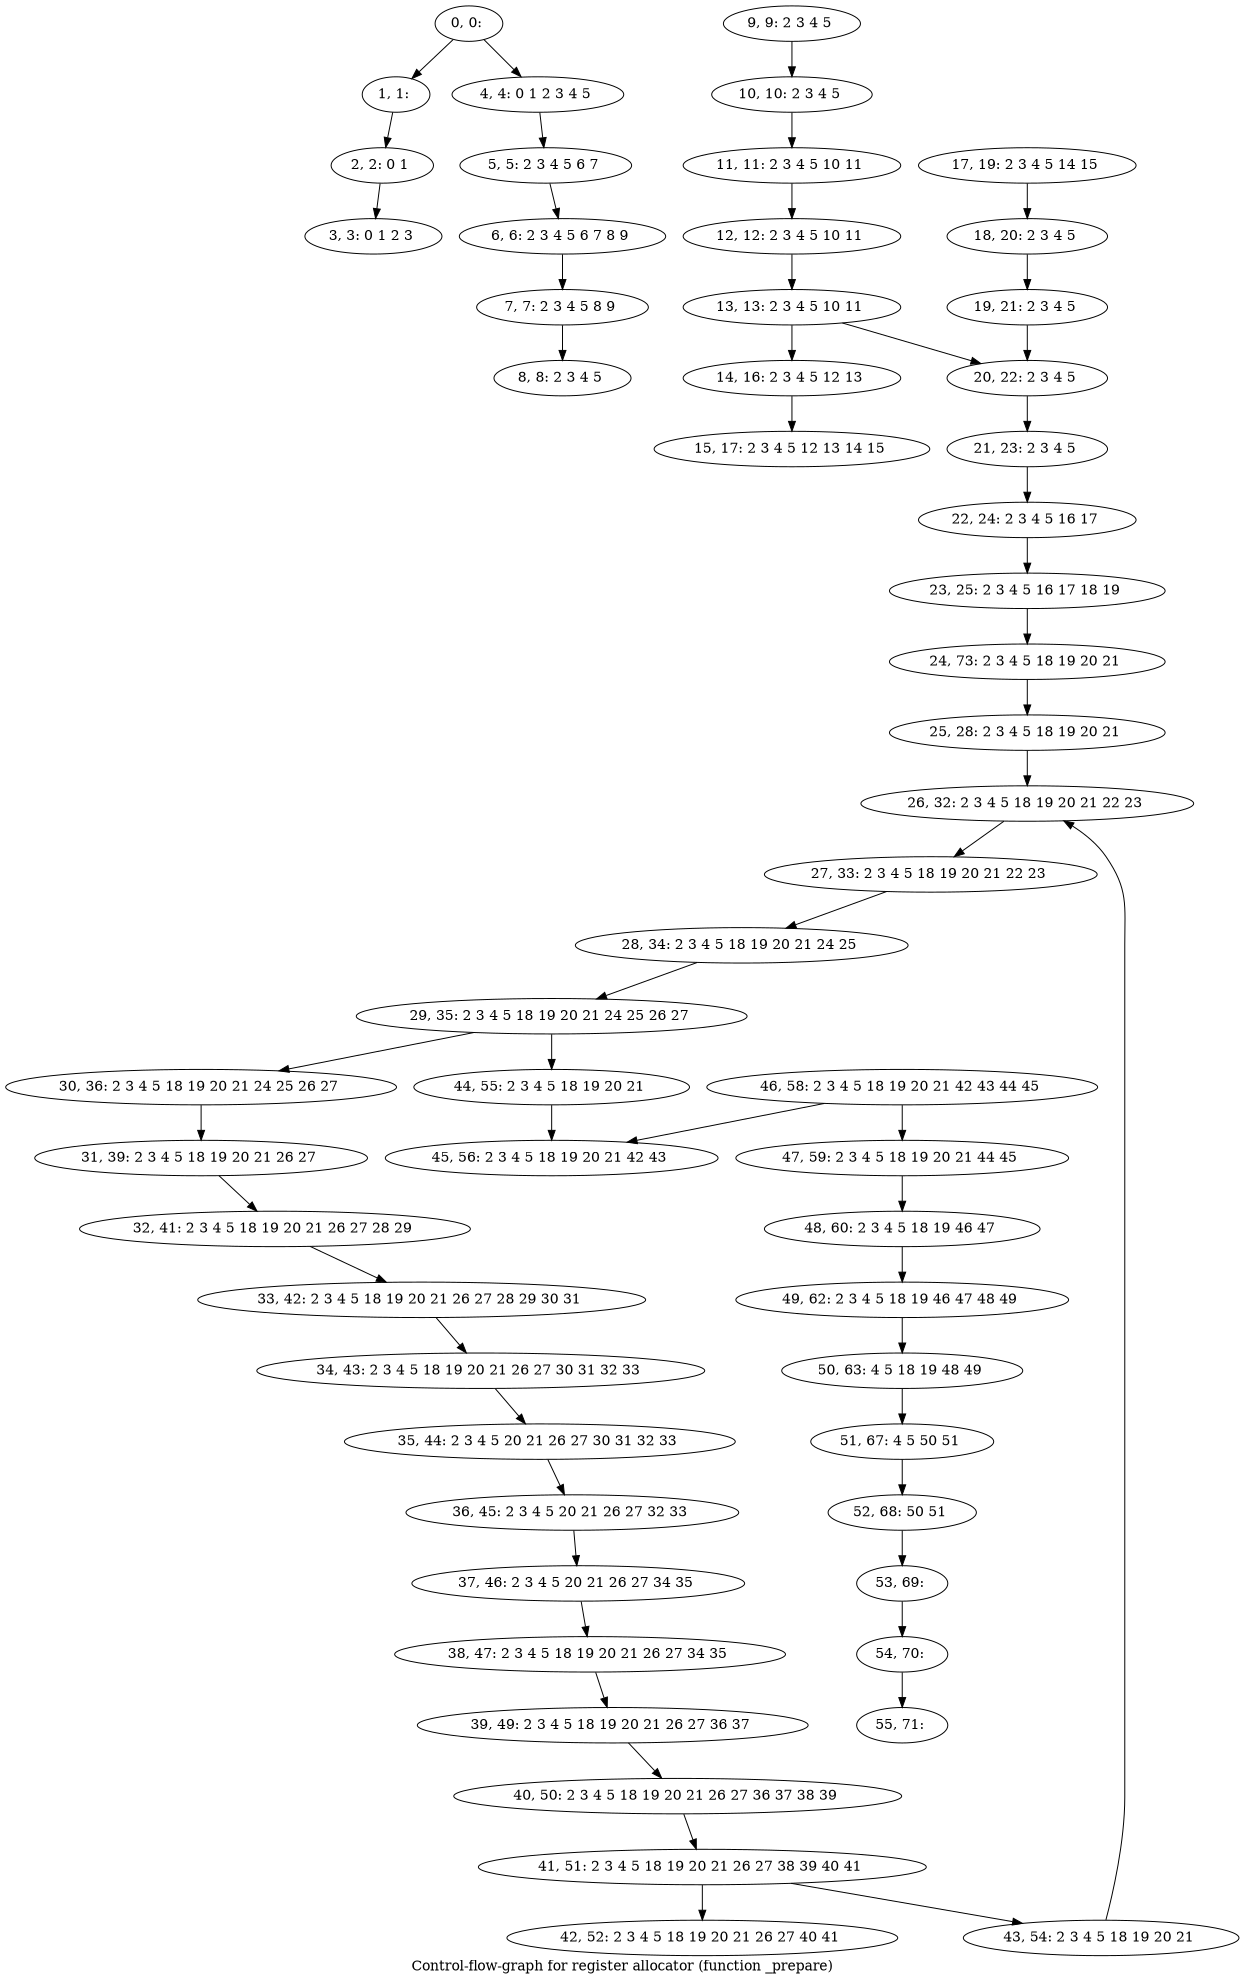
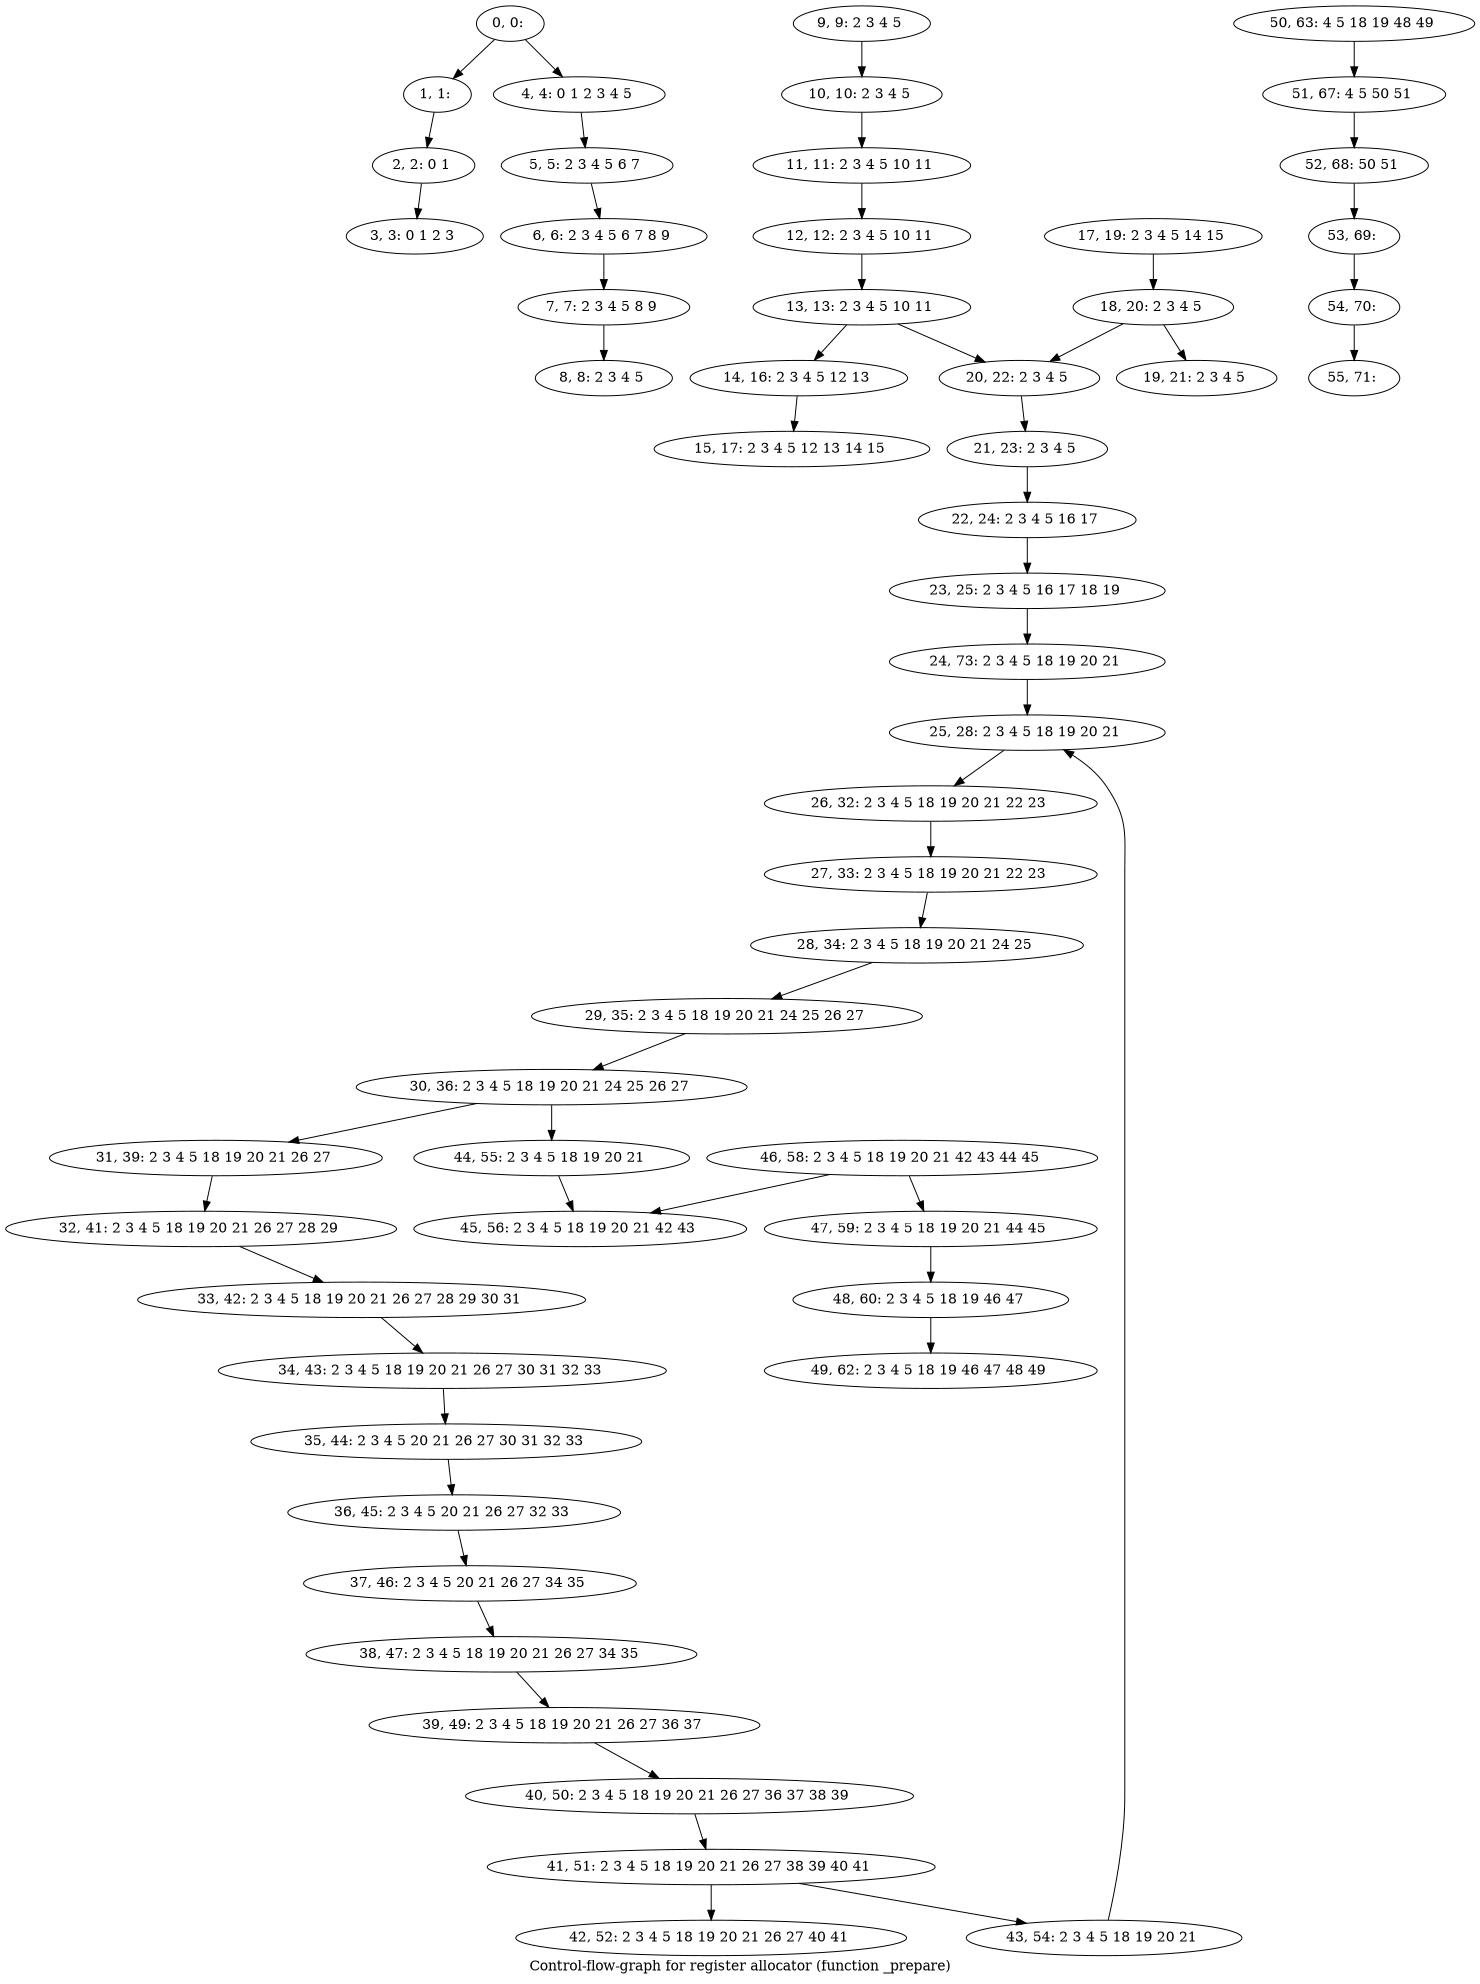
(1027, 338) -> (1091, 340)
(552, 1047) -> (552, 1118)
(902, 1330) -> none
(1125, 1364) -> (1125, 1329)
